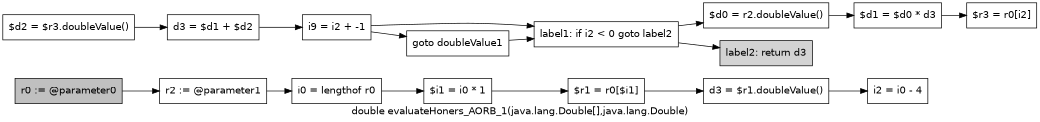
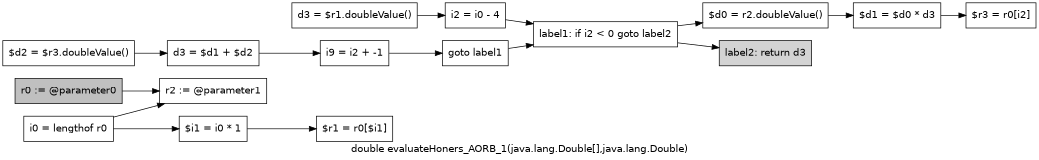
(449, 23) -> (516, 21)
(458, 43) -> (475, 53)
(276, 91) -> (136, 111)
(670, 91) -> none
